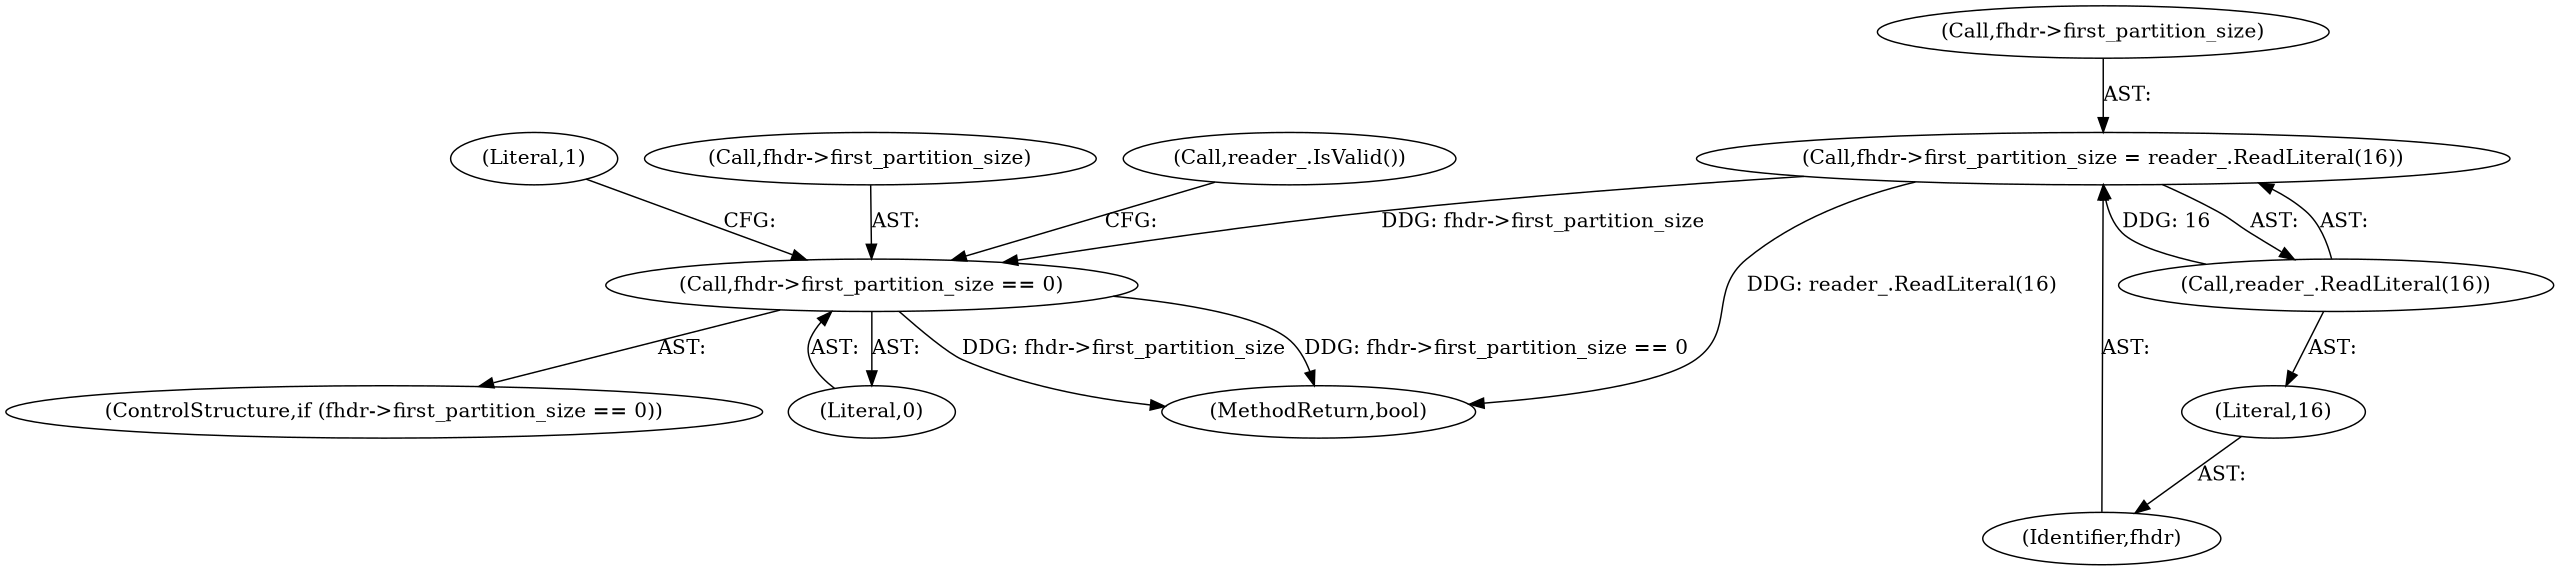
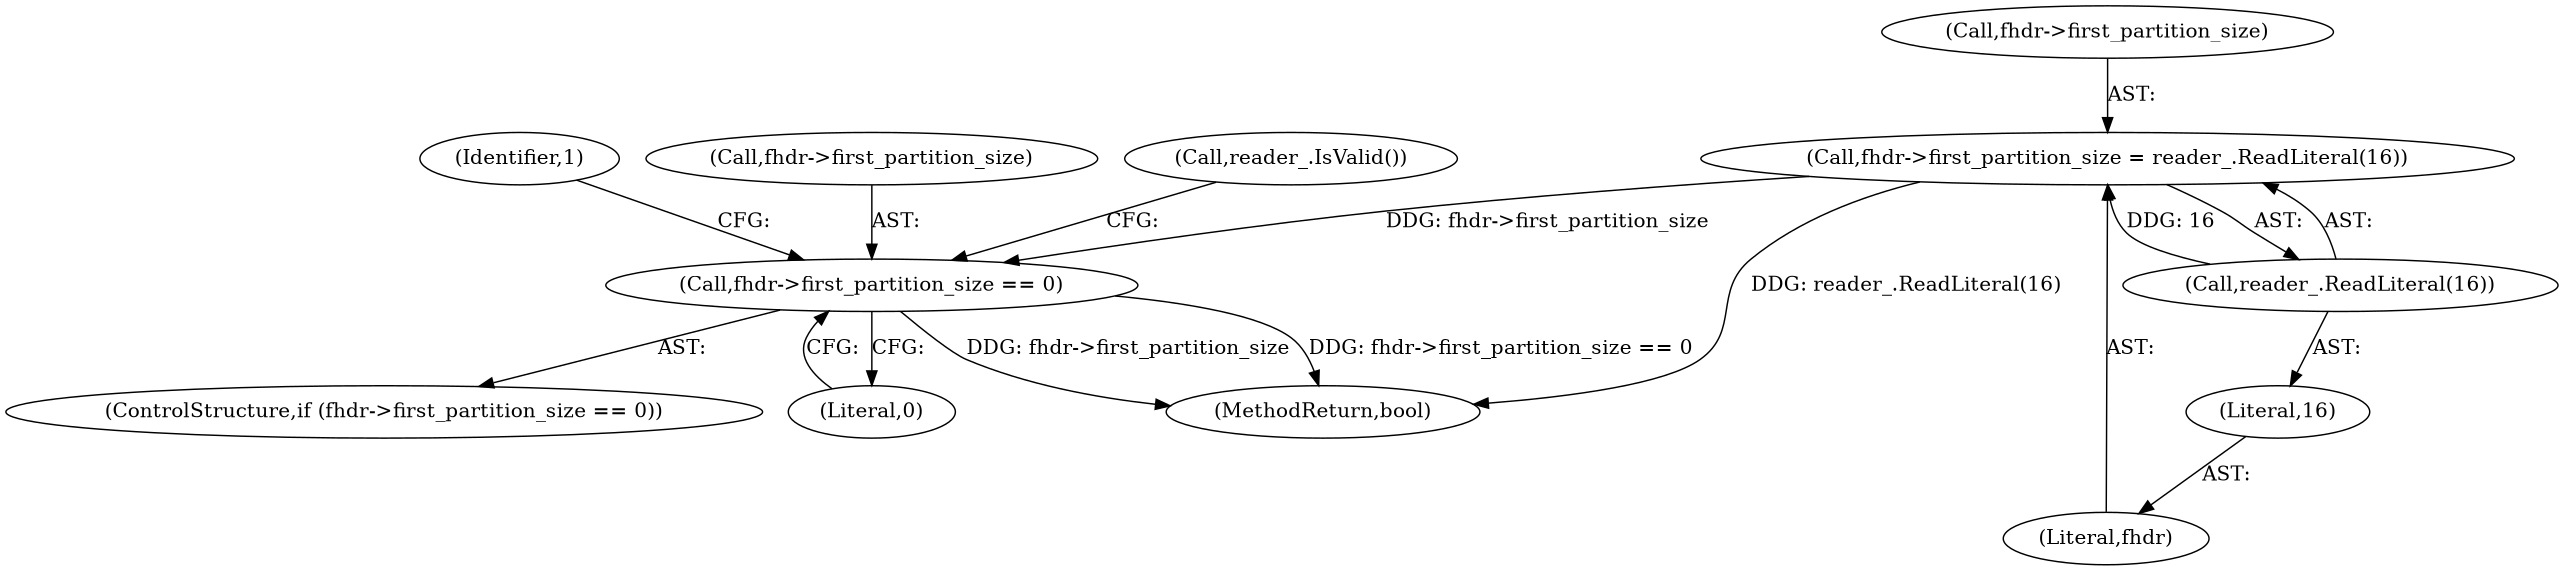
(534, 159) -> (520, 159)
(838, 349) -> (836, 349)
(900, 349) -> (902, 349)
(2102, 539) -> (2106, 539)
